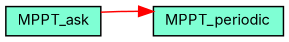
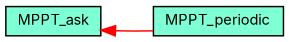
(120, 12) -> (134, 31)
